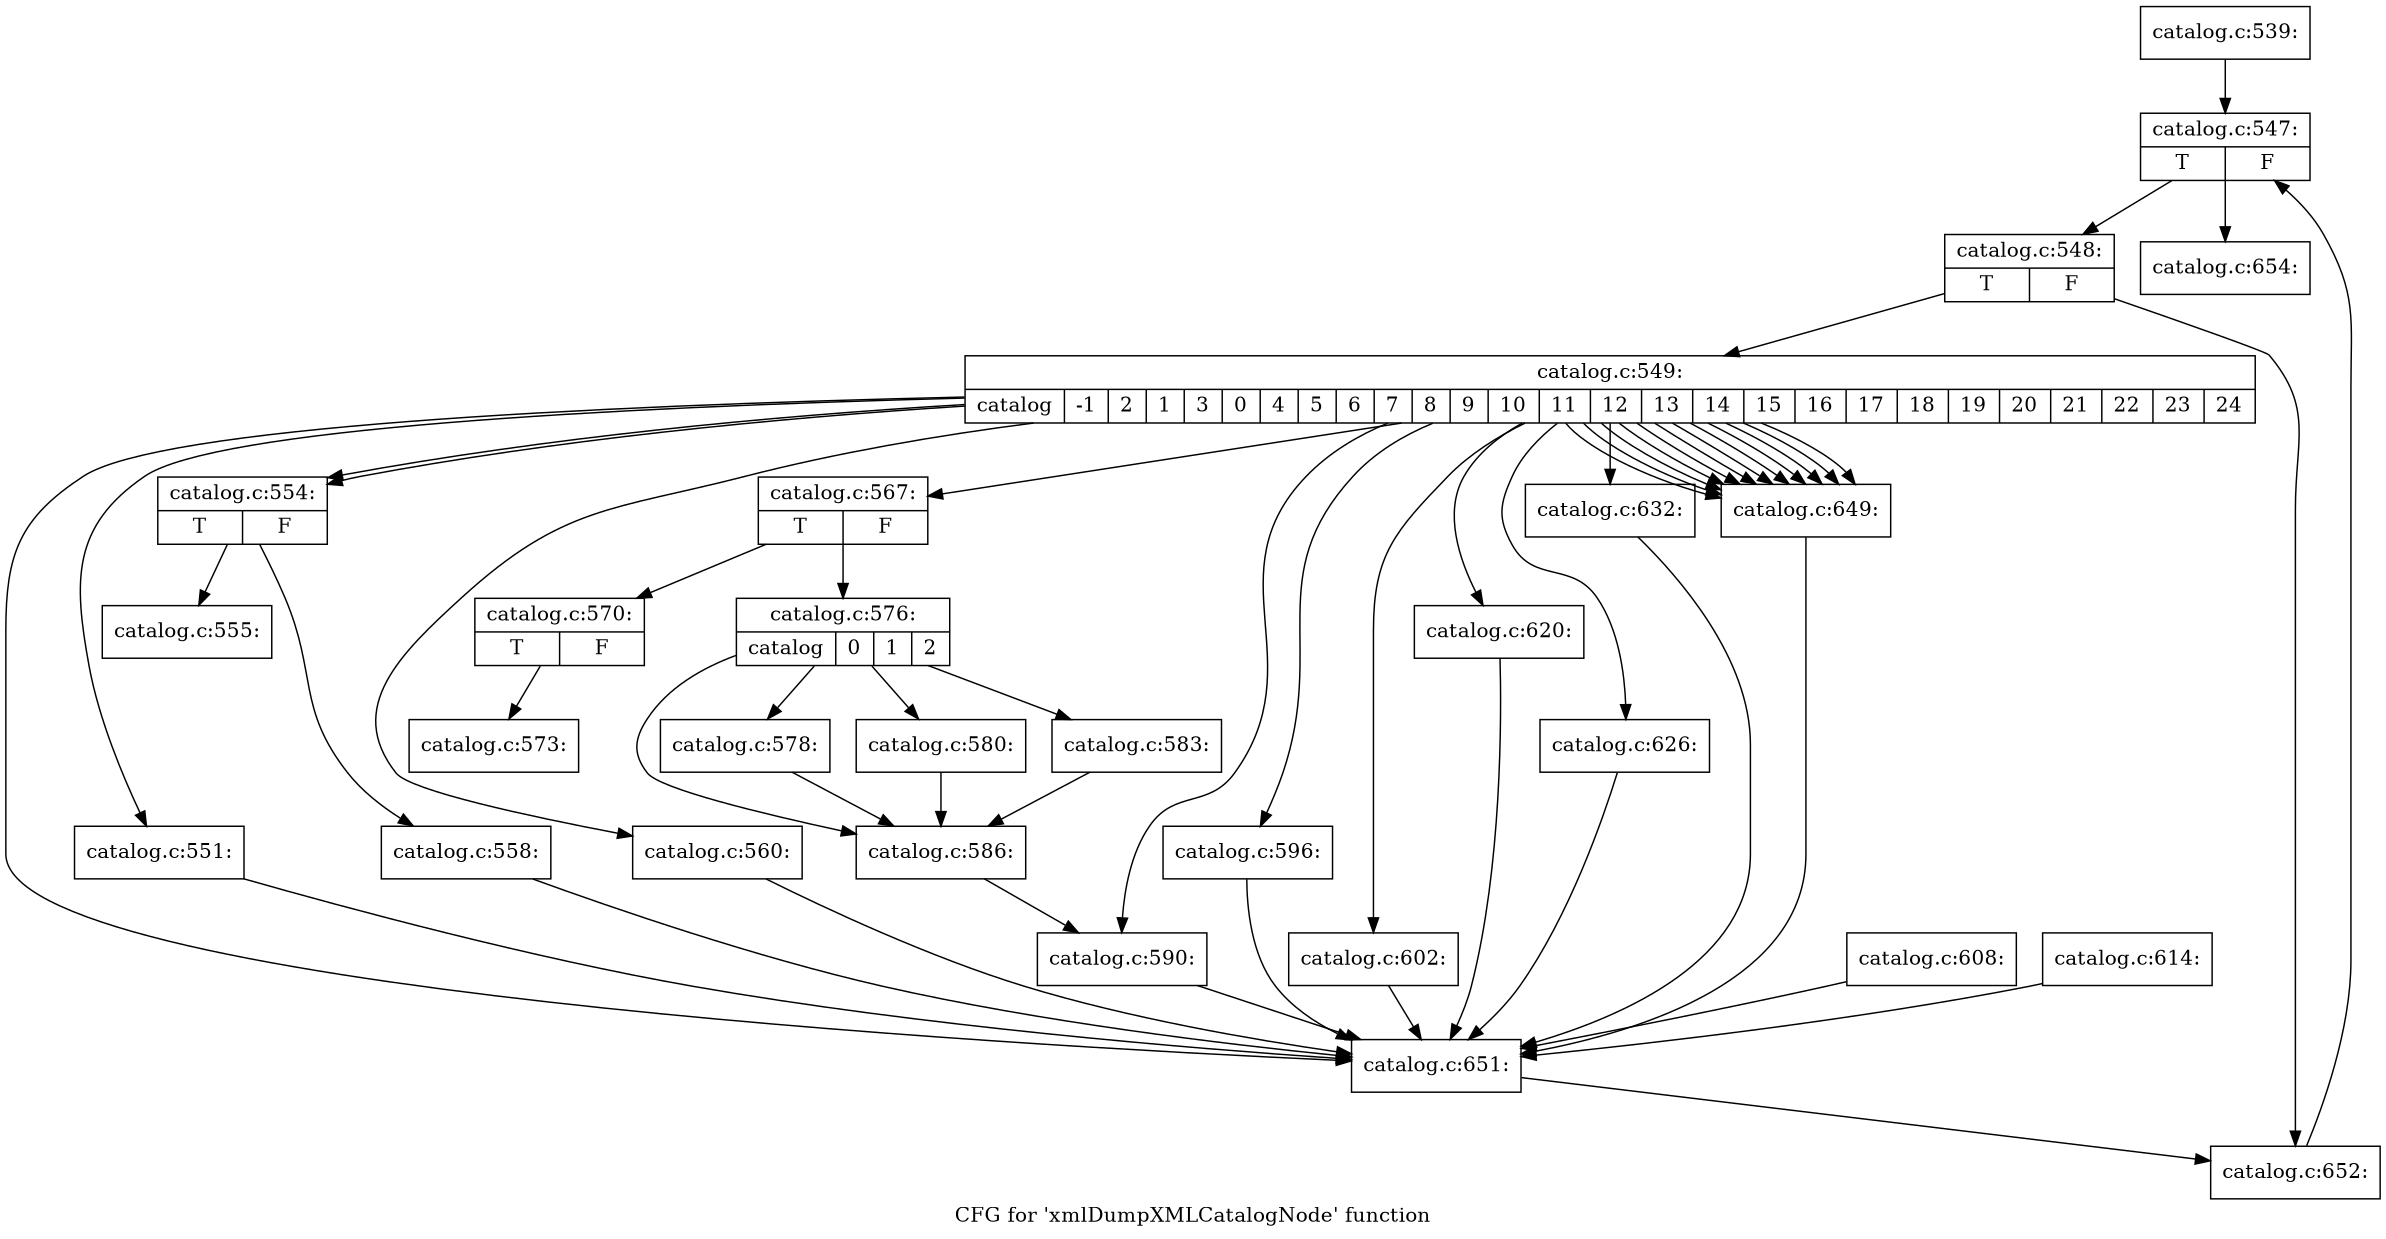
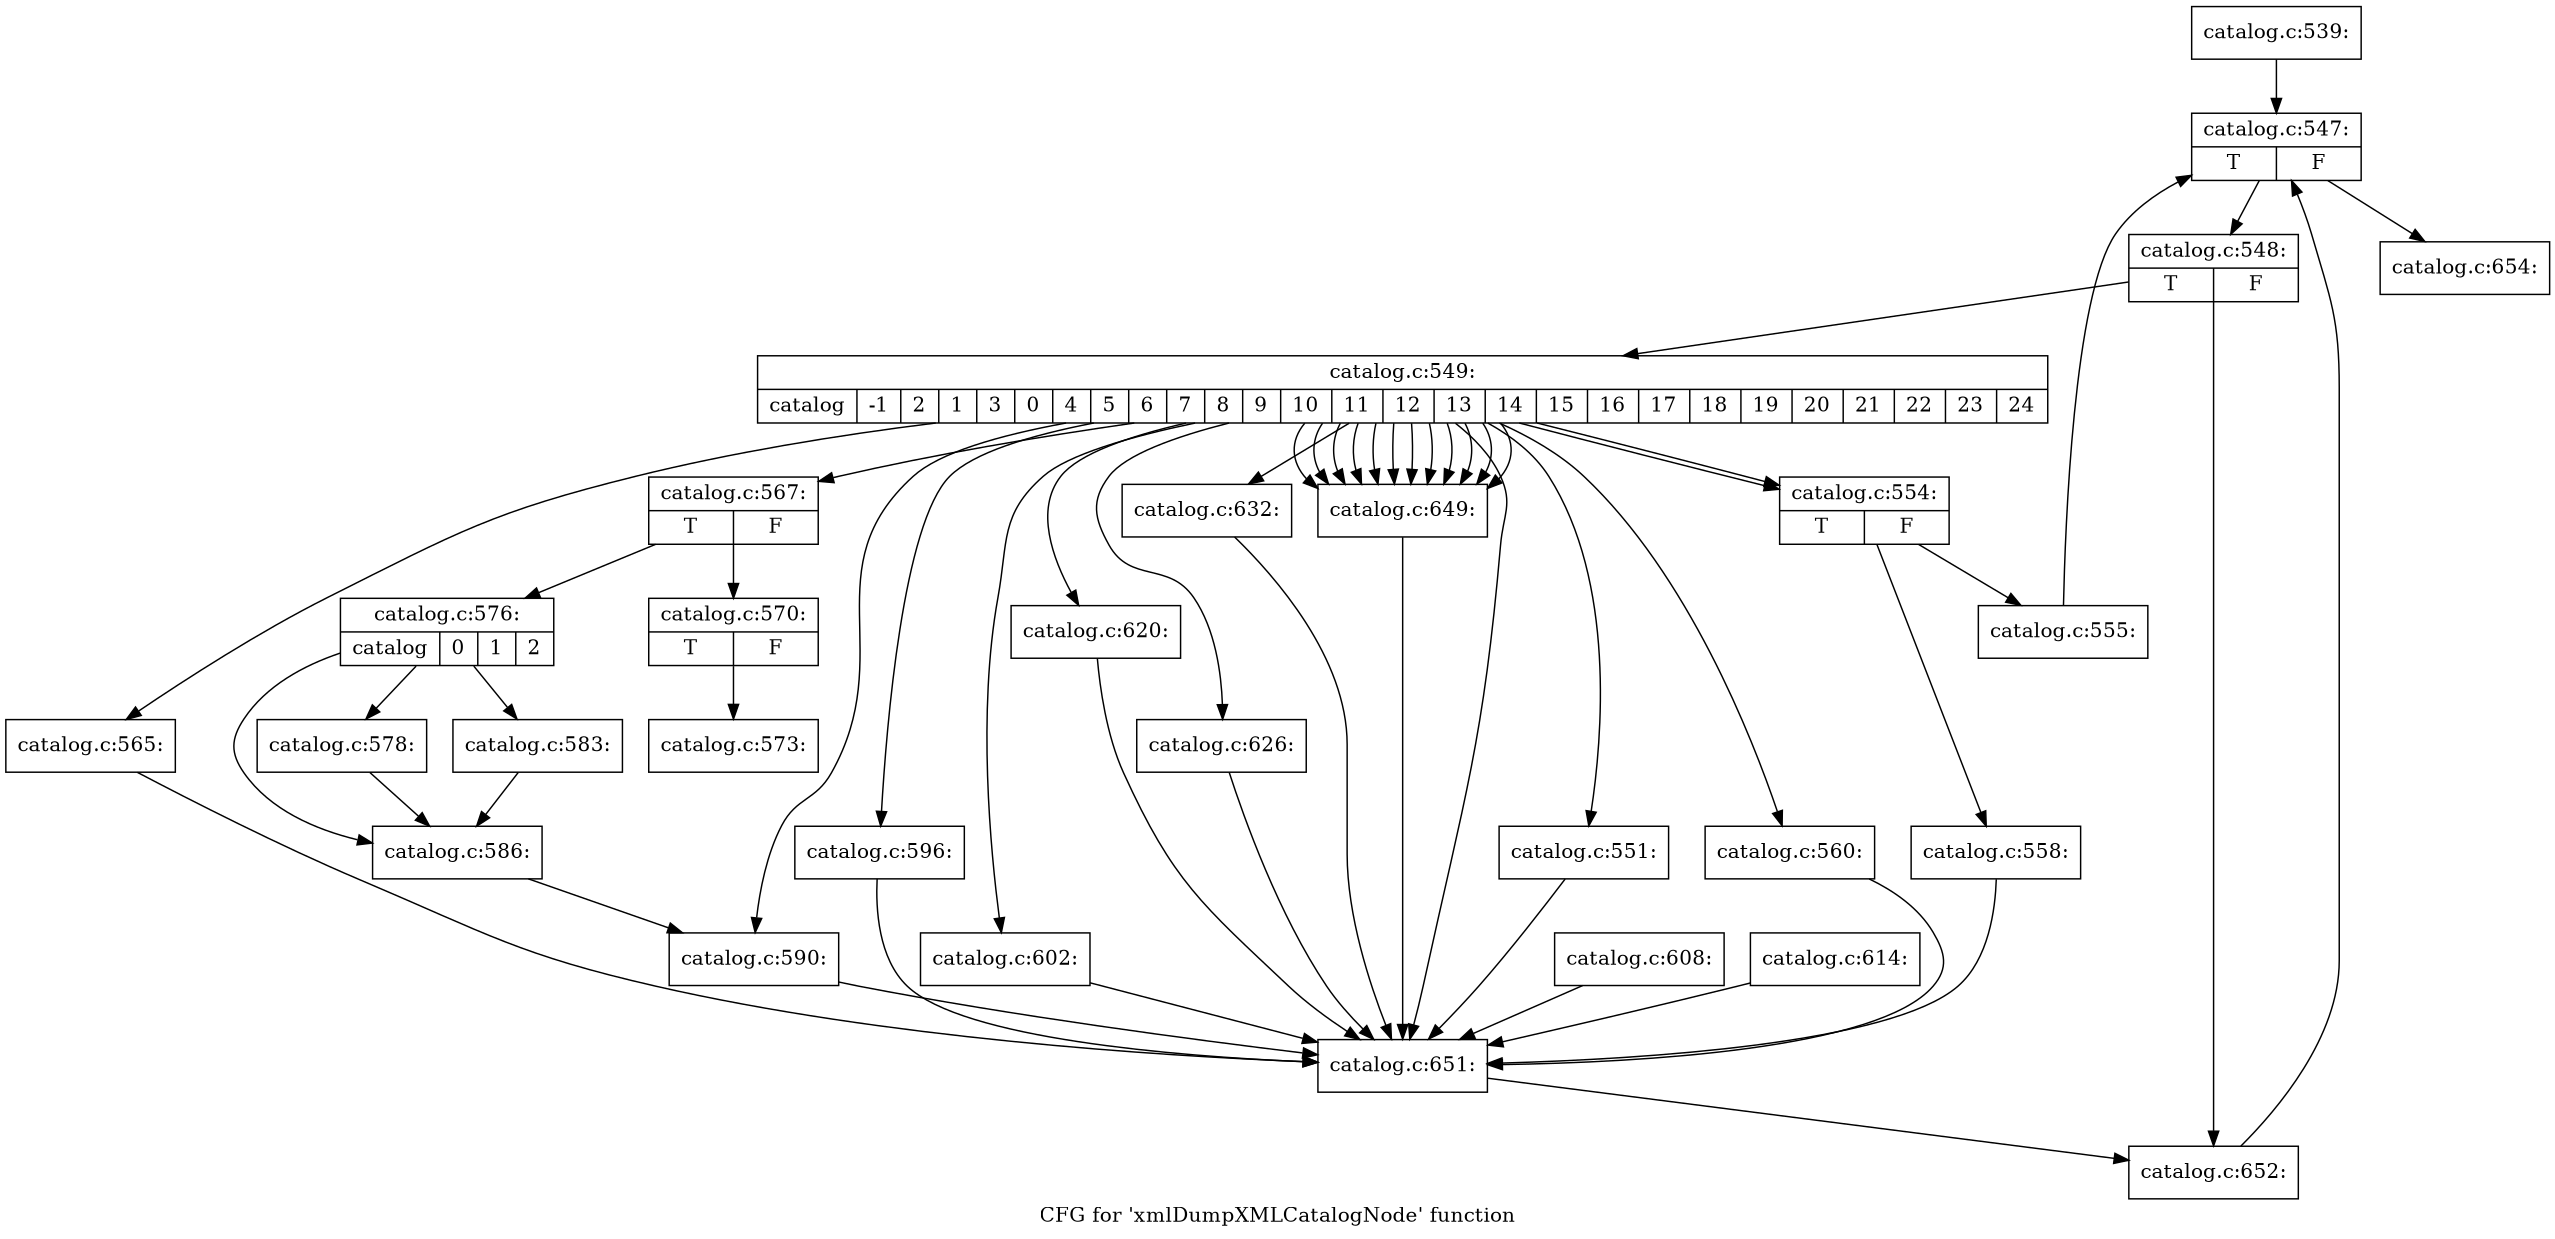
none -> (2079, 376)
none -> (91, 746)
(941, 746) -> none
